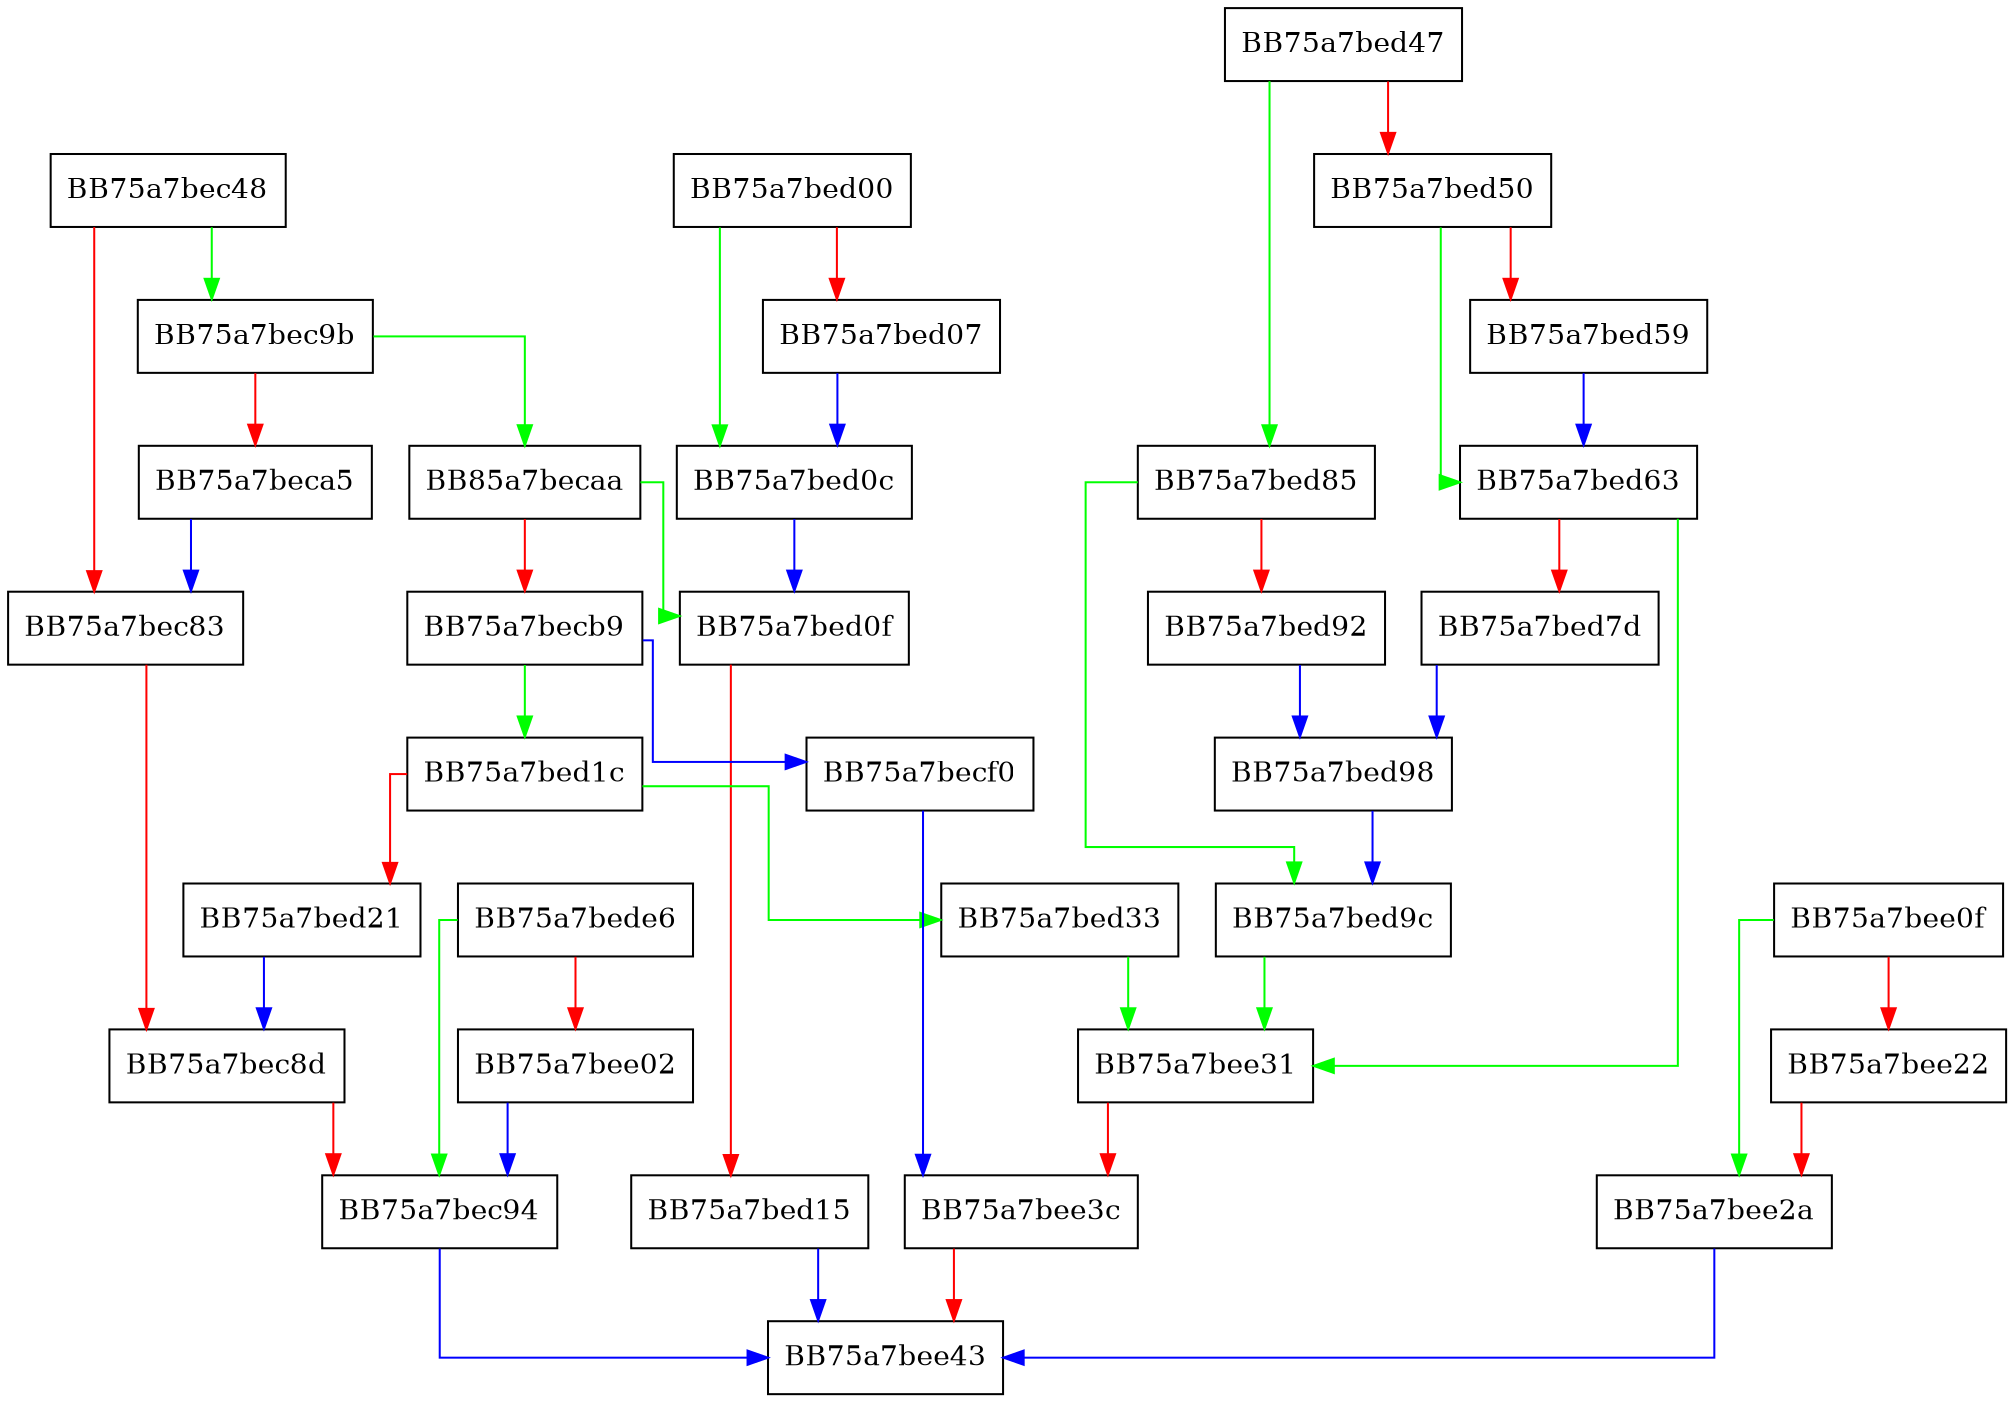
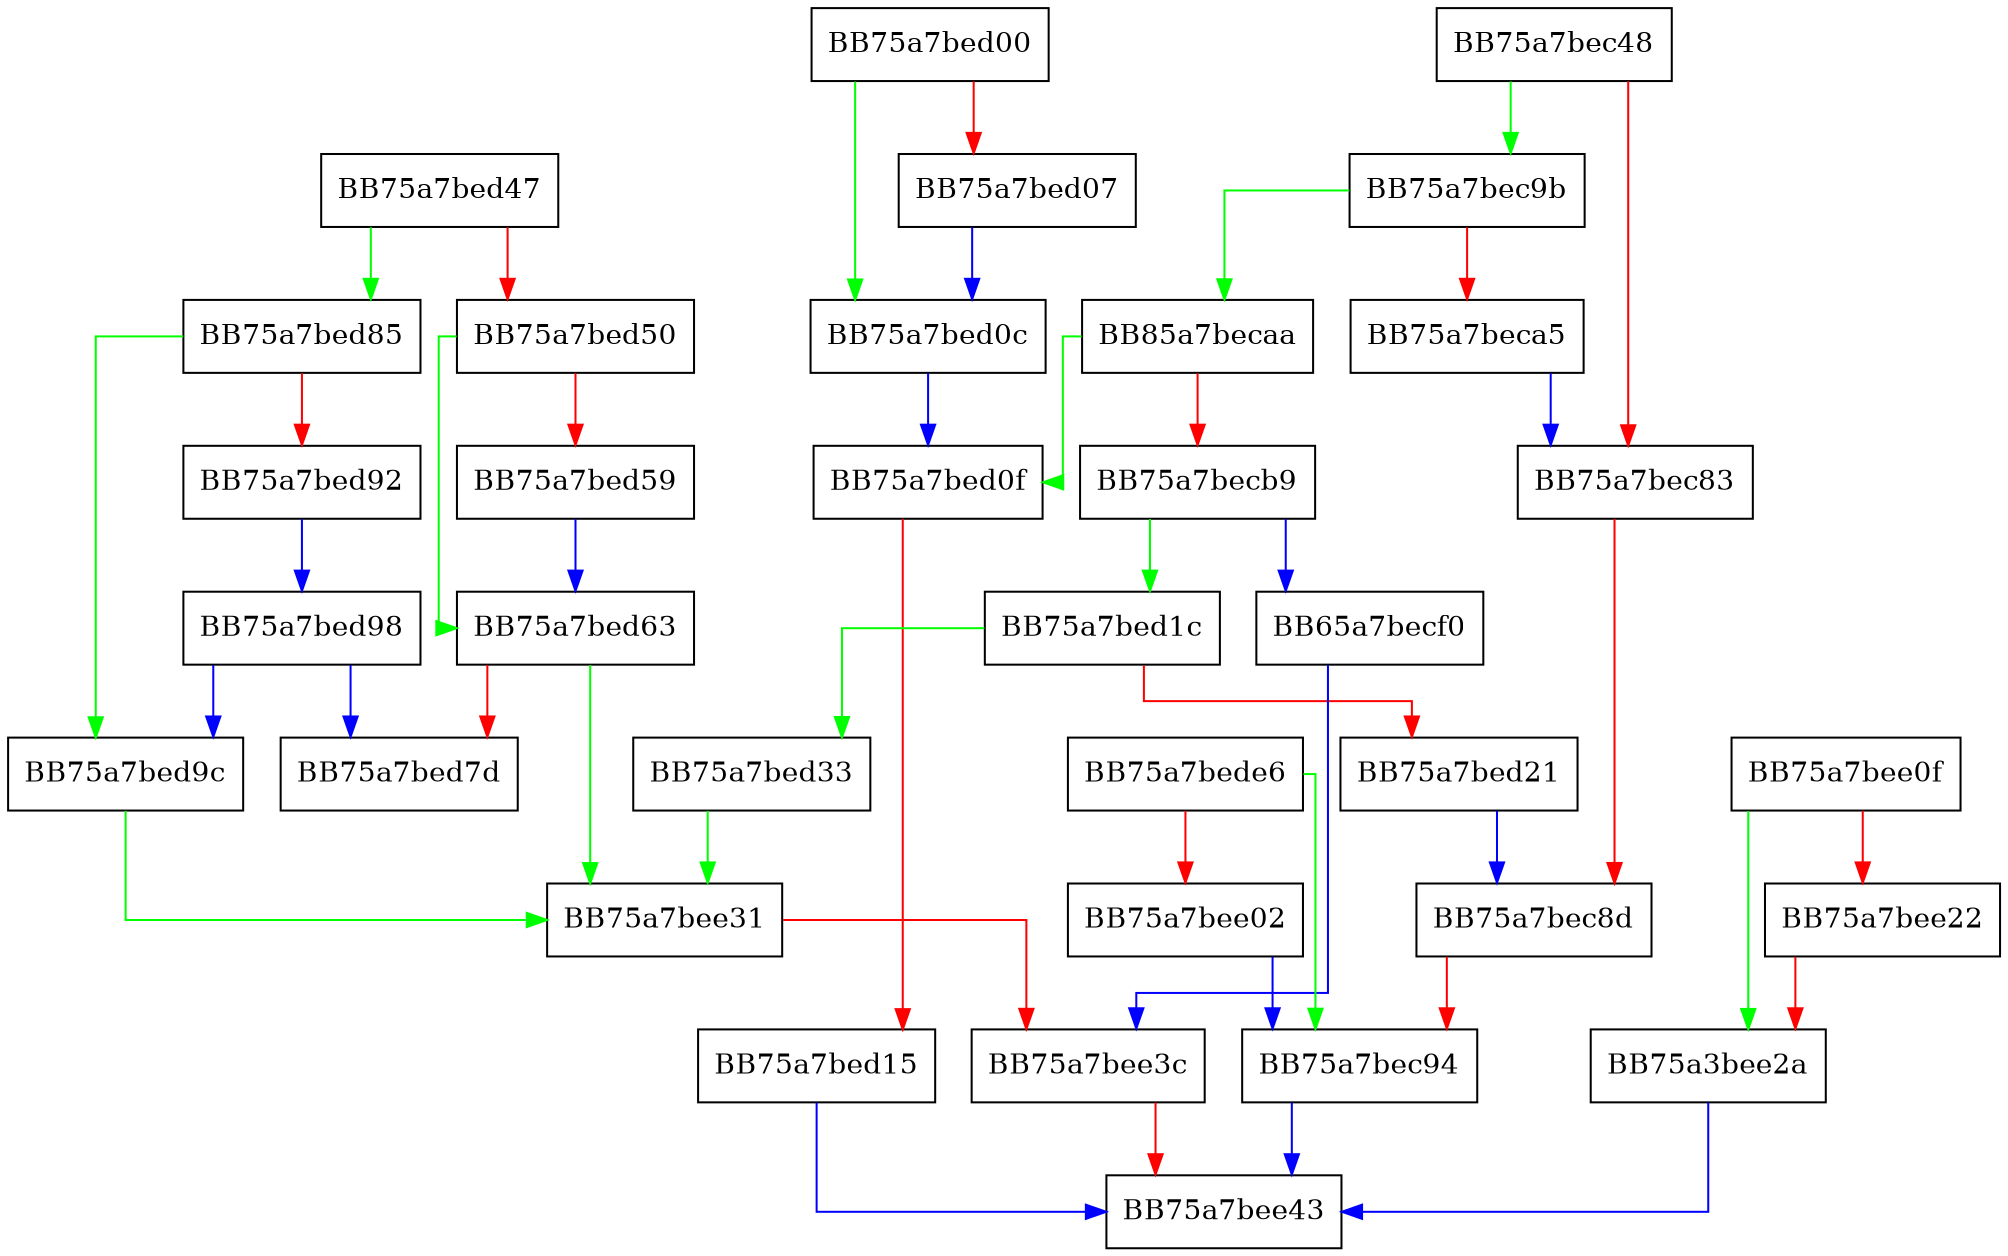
(1437, 691) -> (351, 691)
(920, 774) -> (1370, 628)
(1714, 1212) -> (1708, 1066)
